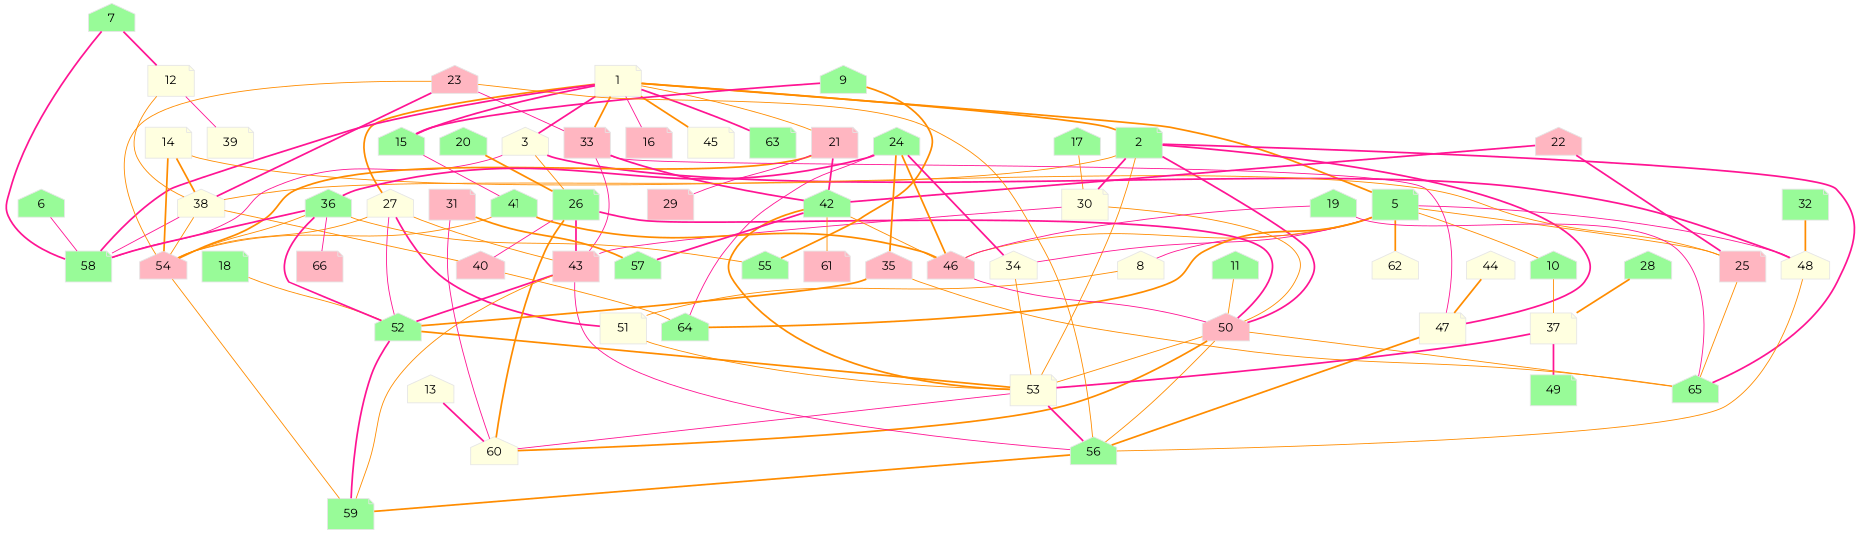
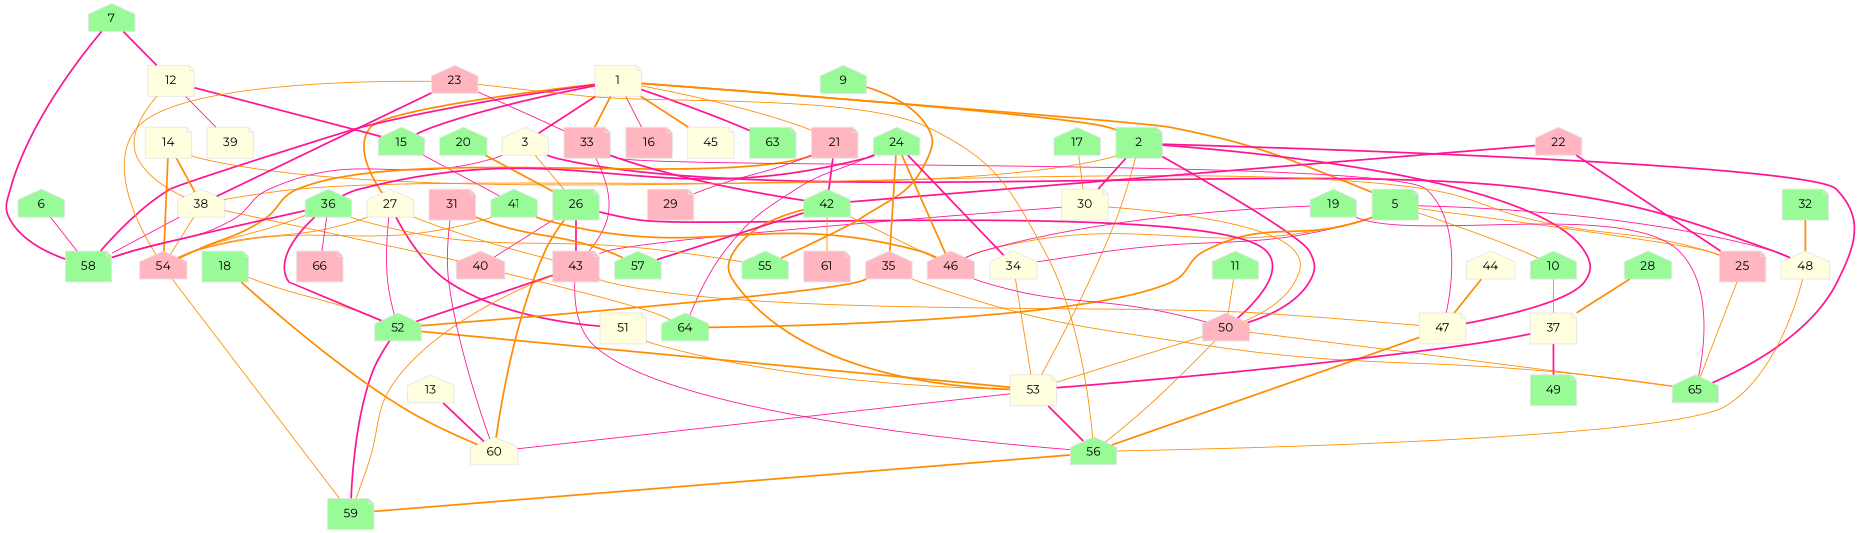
(596, 102) -> (288, 112)
(1141, 267) -> none
(1395, 267) -> none
none -> (968, 308)
(853, 433) -> (352, 373)
